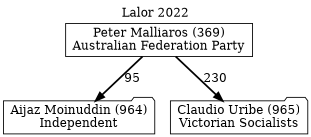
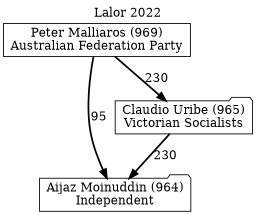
(159, 40) -> (97, 40)
none -> (153, 153)
